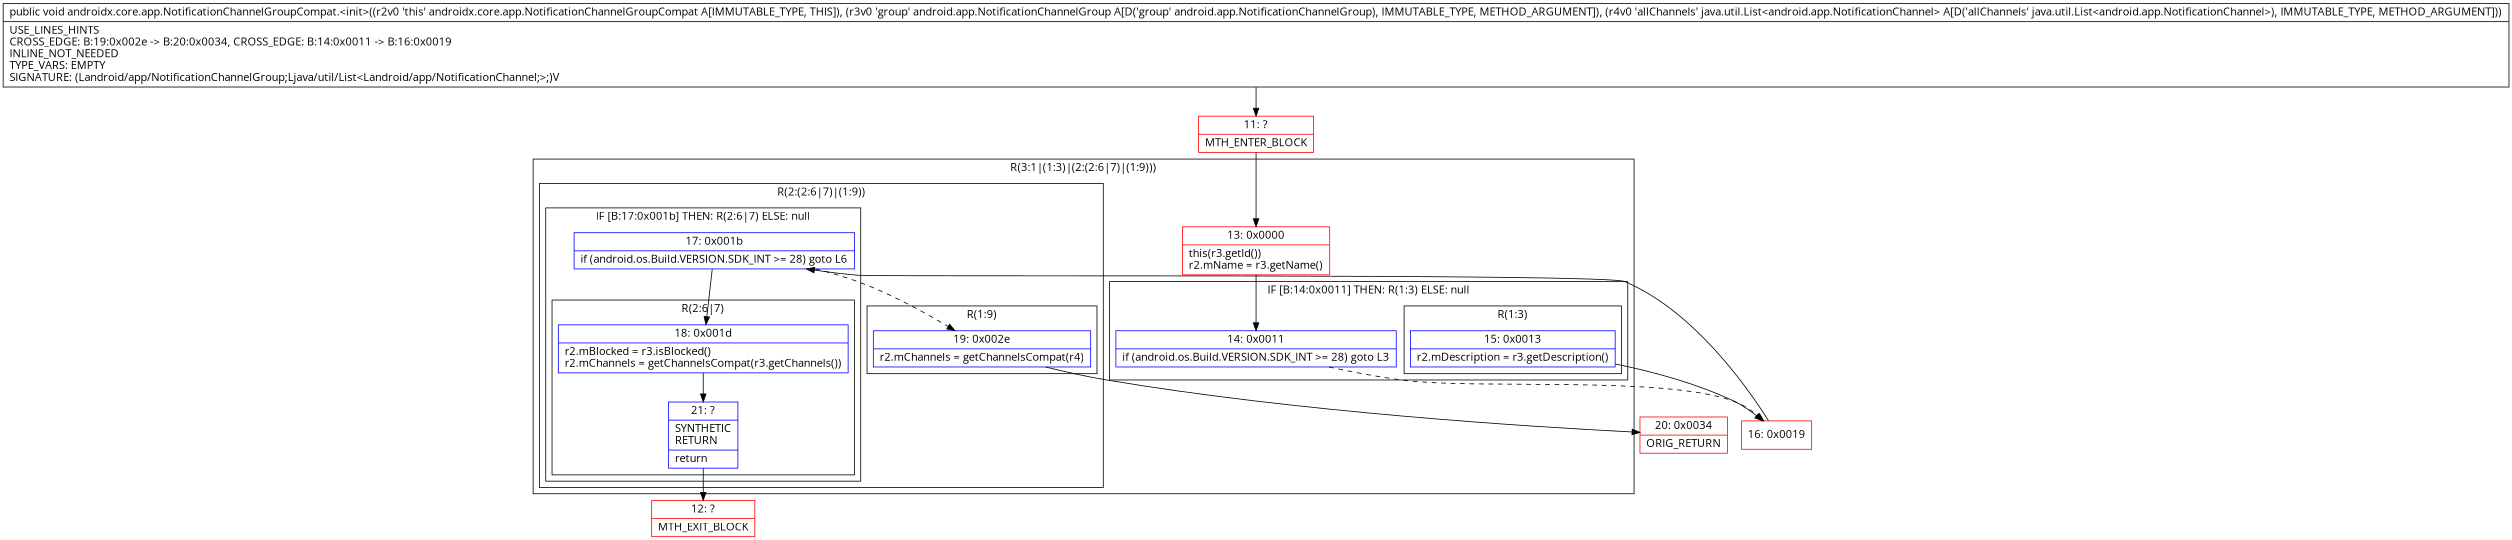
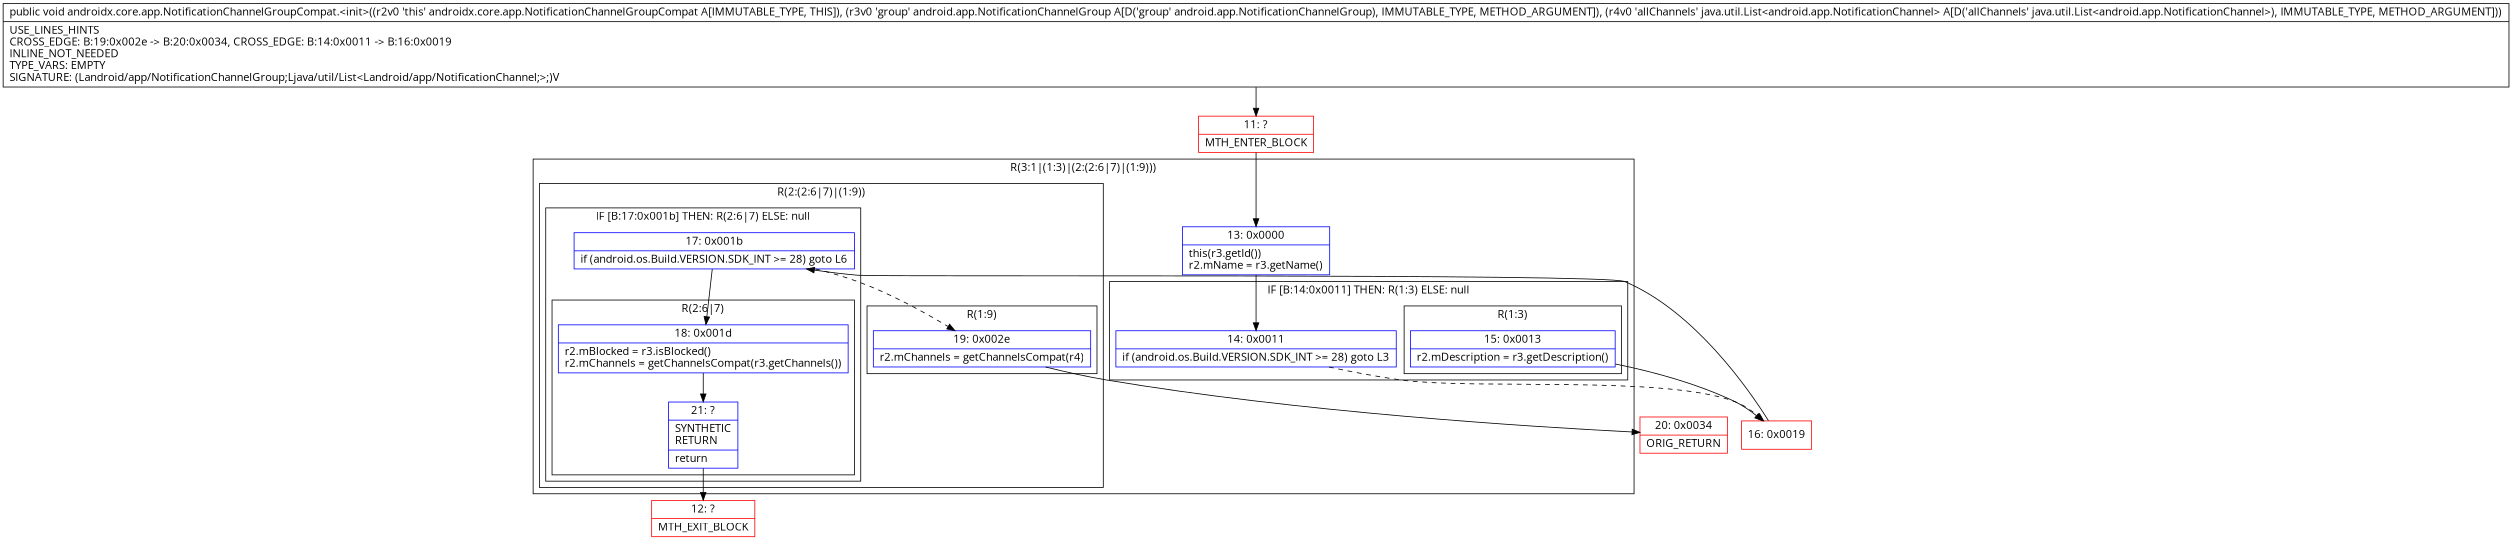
(1256, 251) -> (1256, 251)
